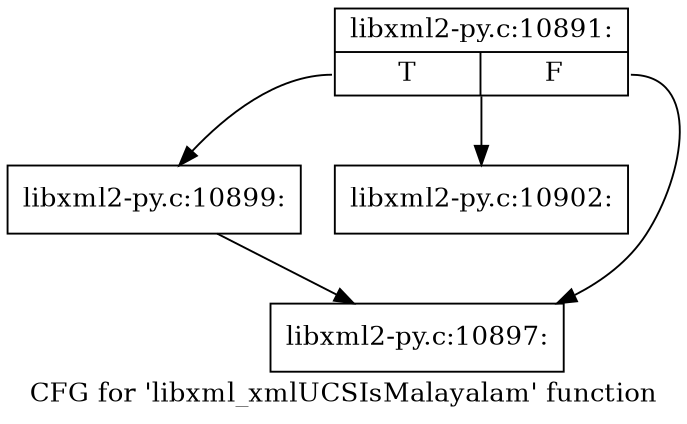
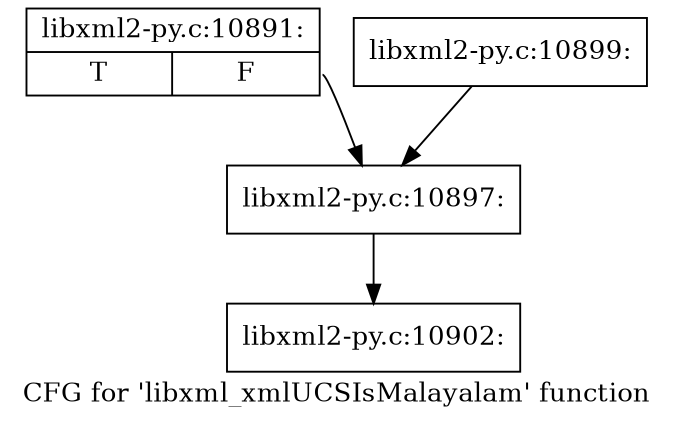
(255, 99) -> none
(481, 121) -> (374, 259)
